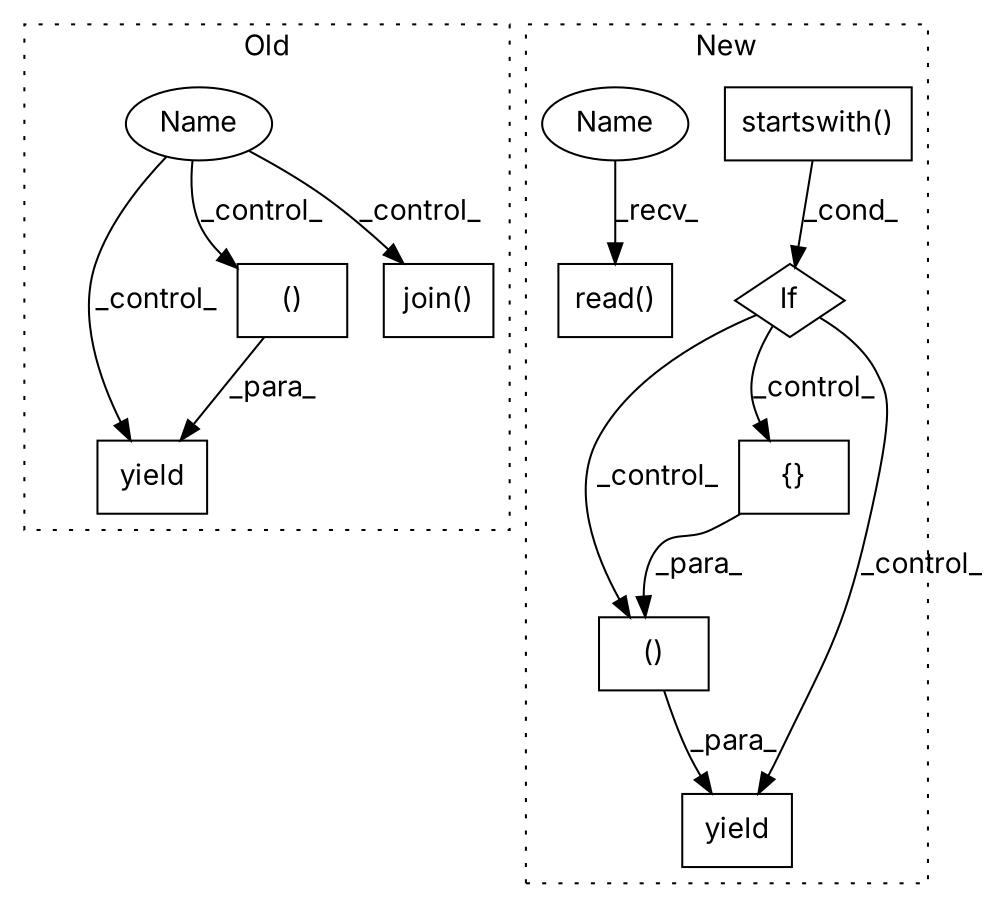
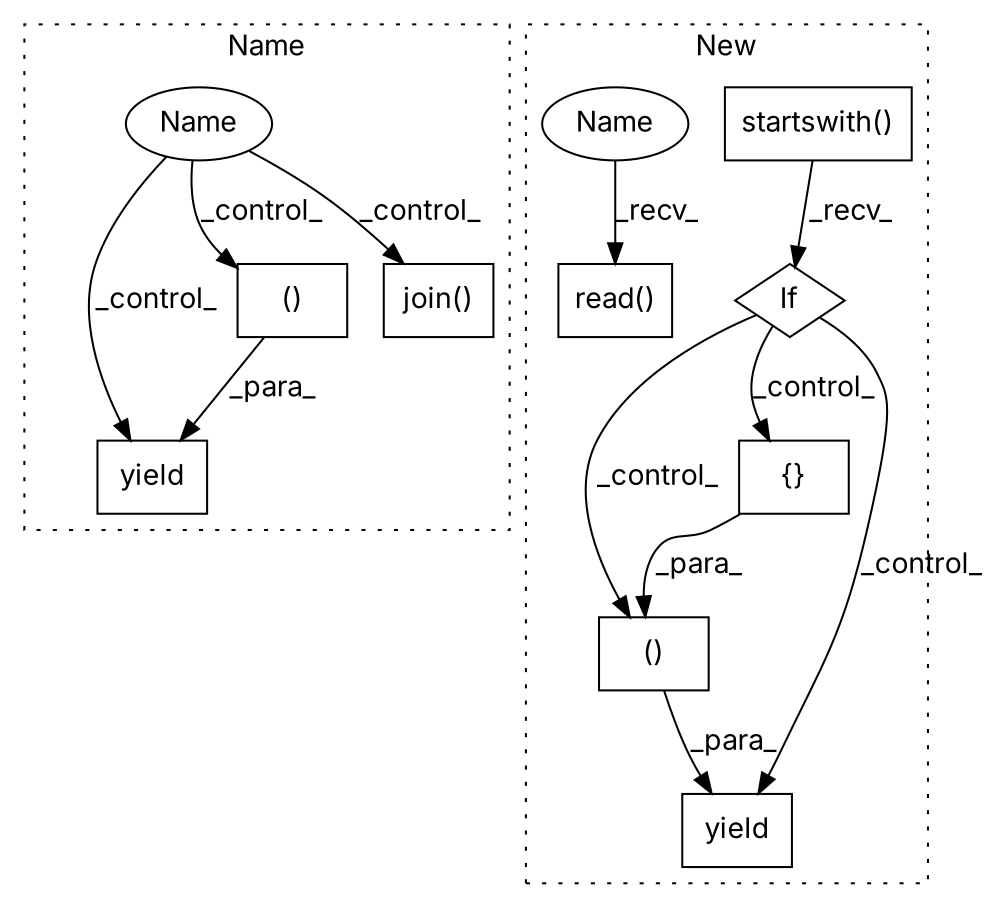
(267, 48) -> (267, 48)
(852, 212) -> (852, 212)
